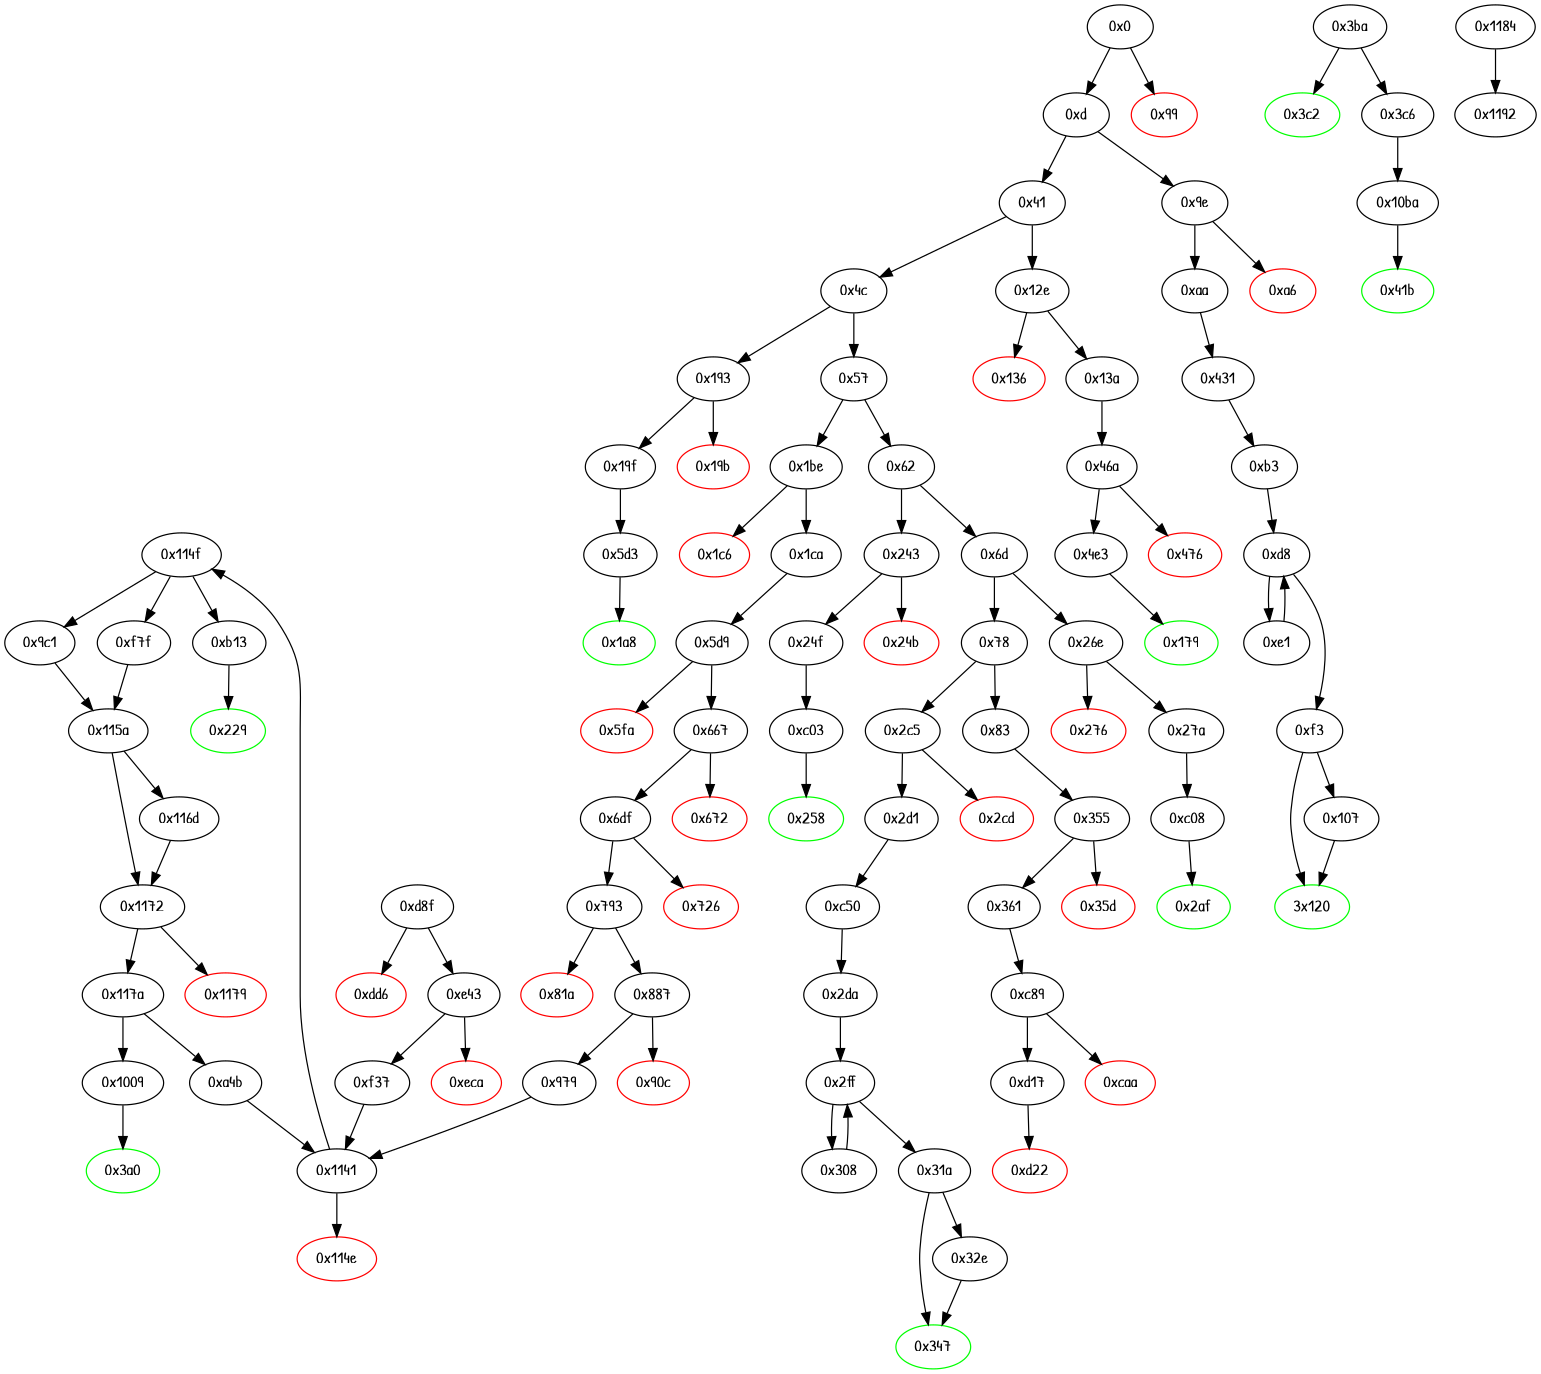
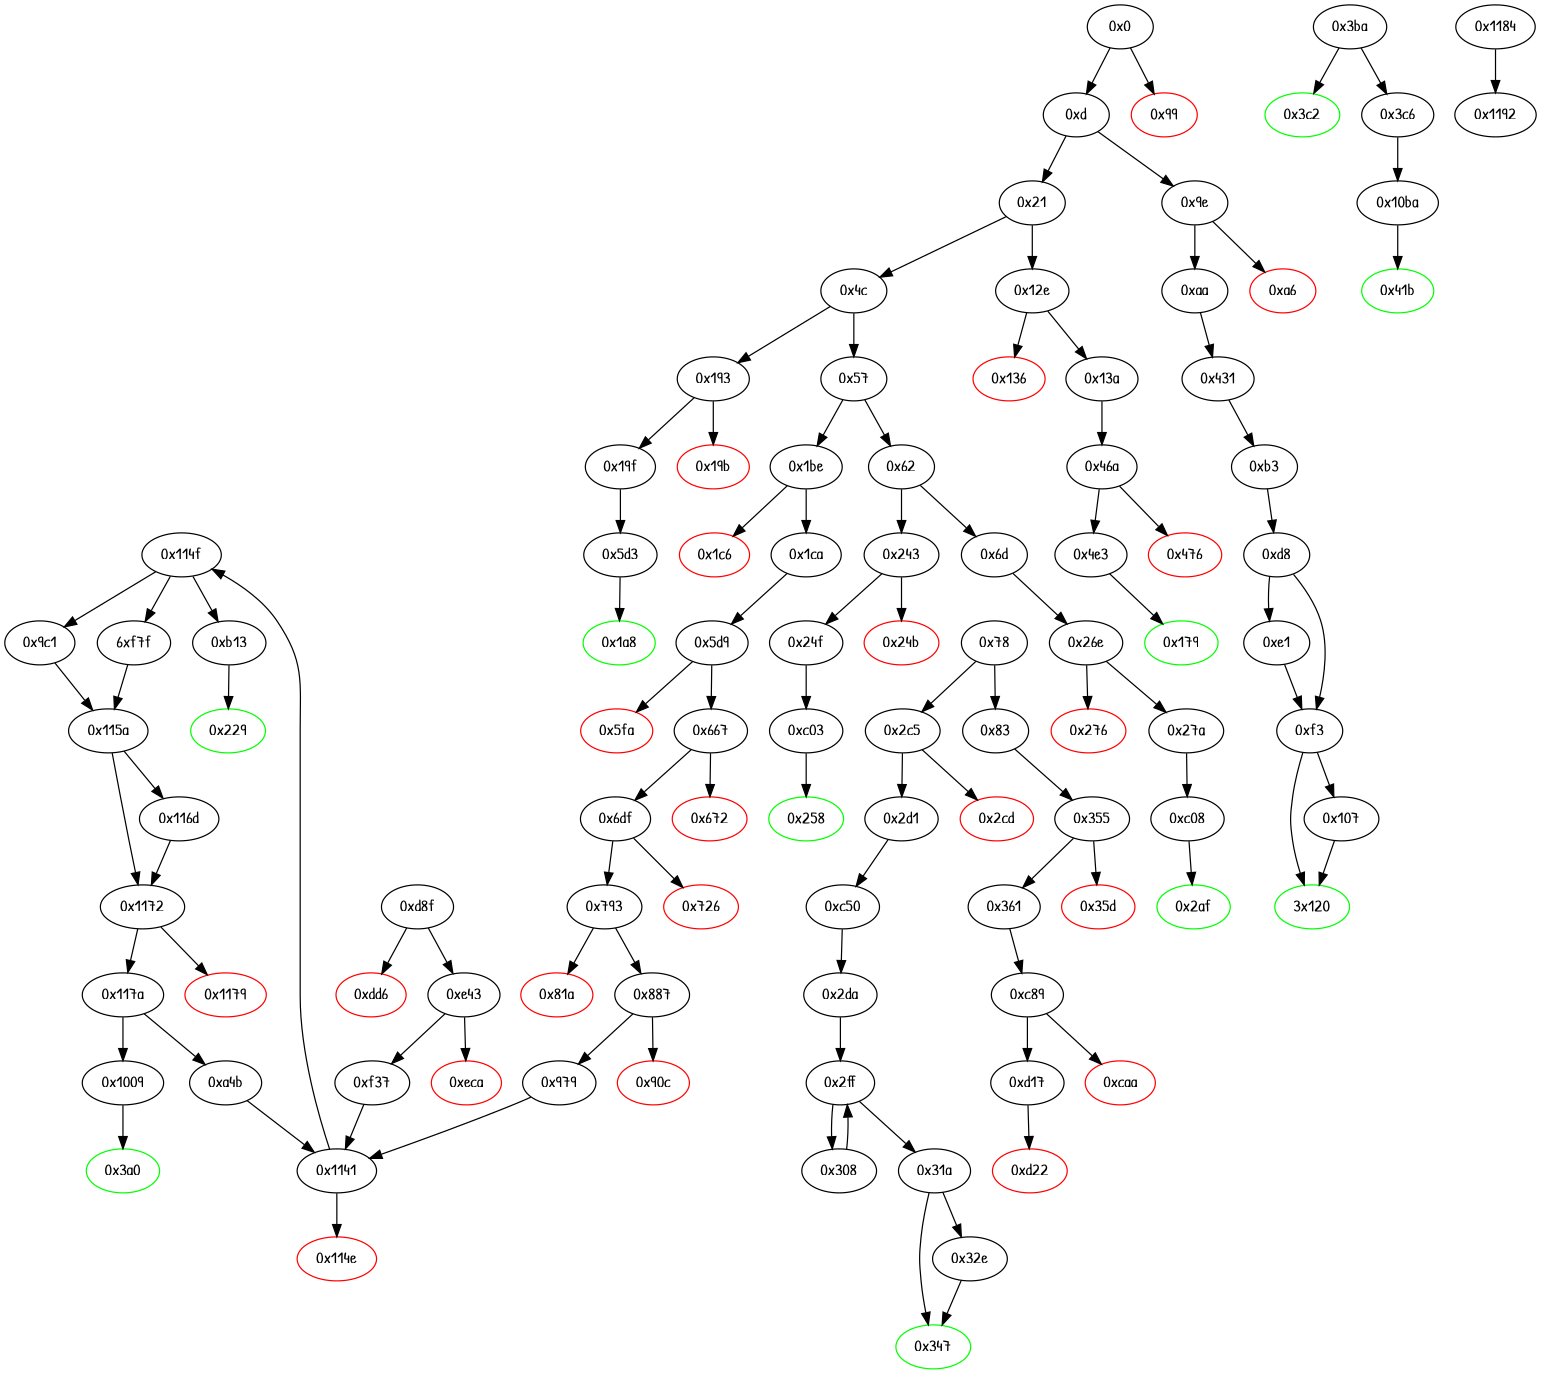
(1032, 203) -> (1032, 203)
(994, 593) -> none
(1285, 605) -> (1291, 681)
(134, 643) -> (134, 643)
